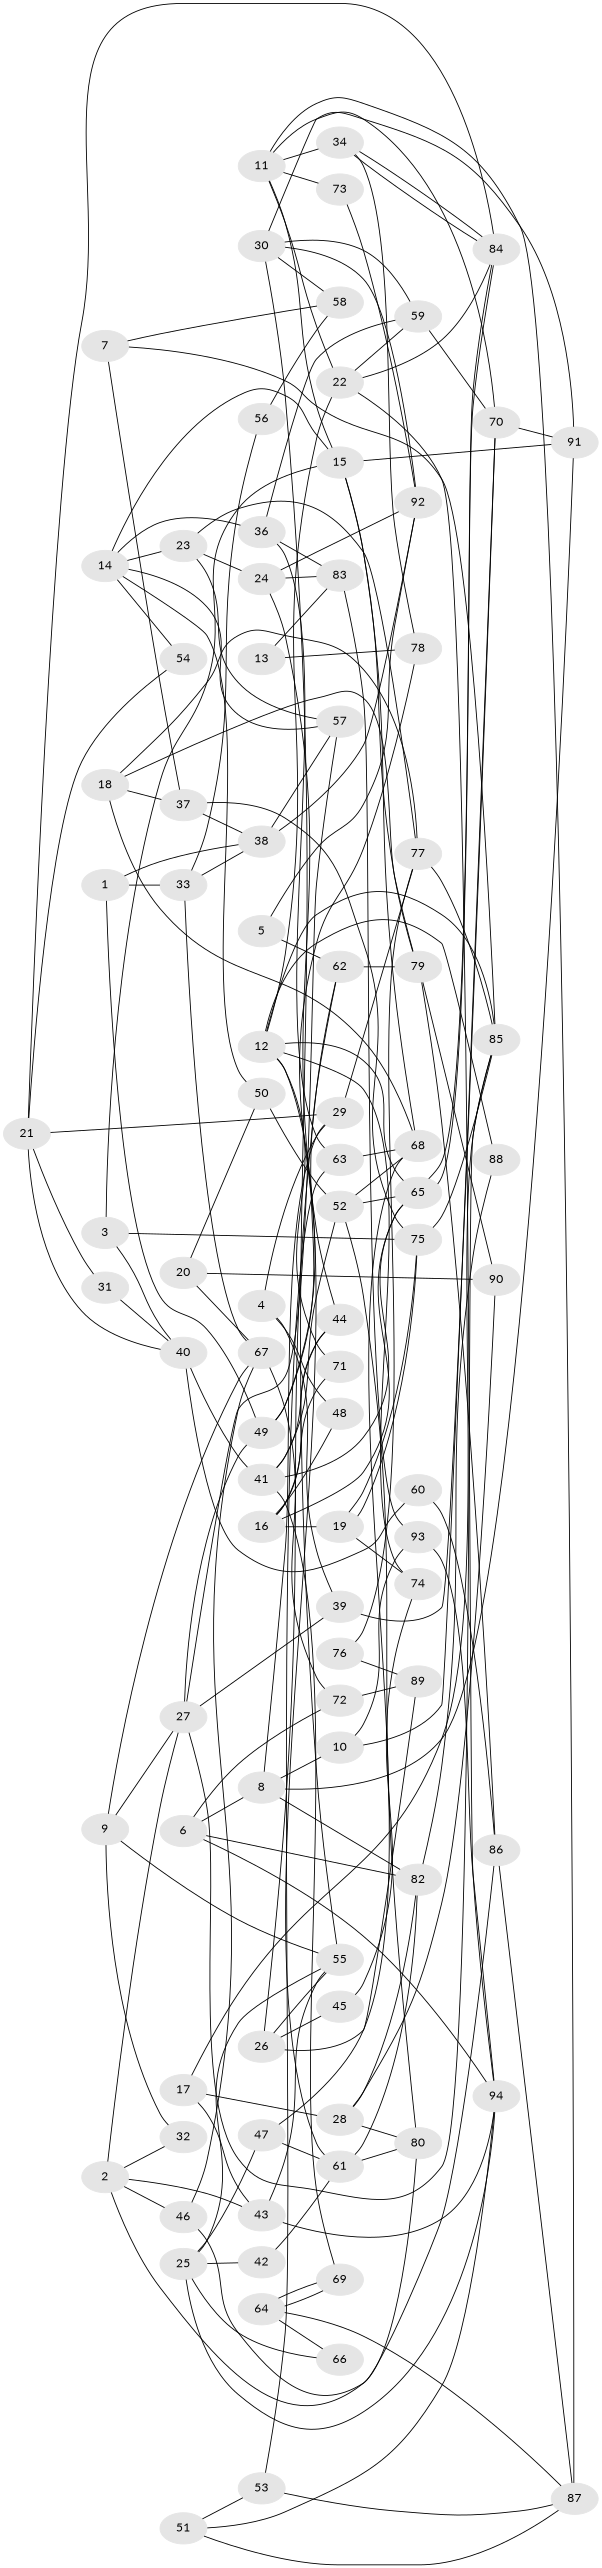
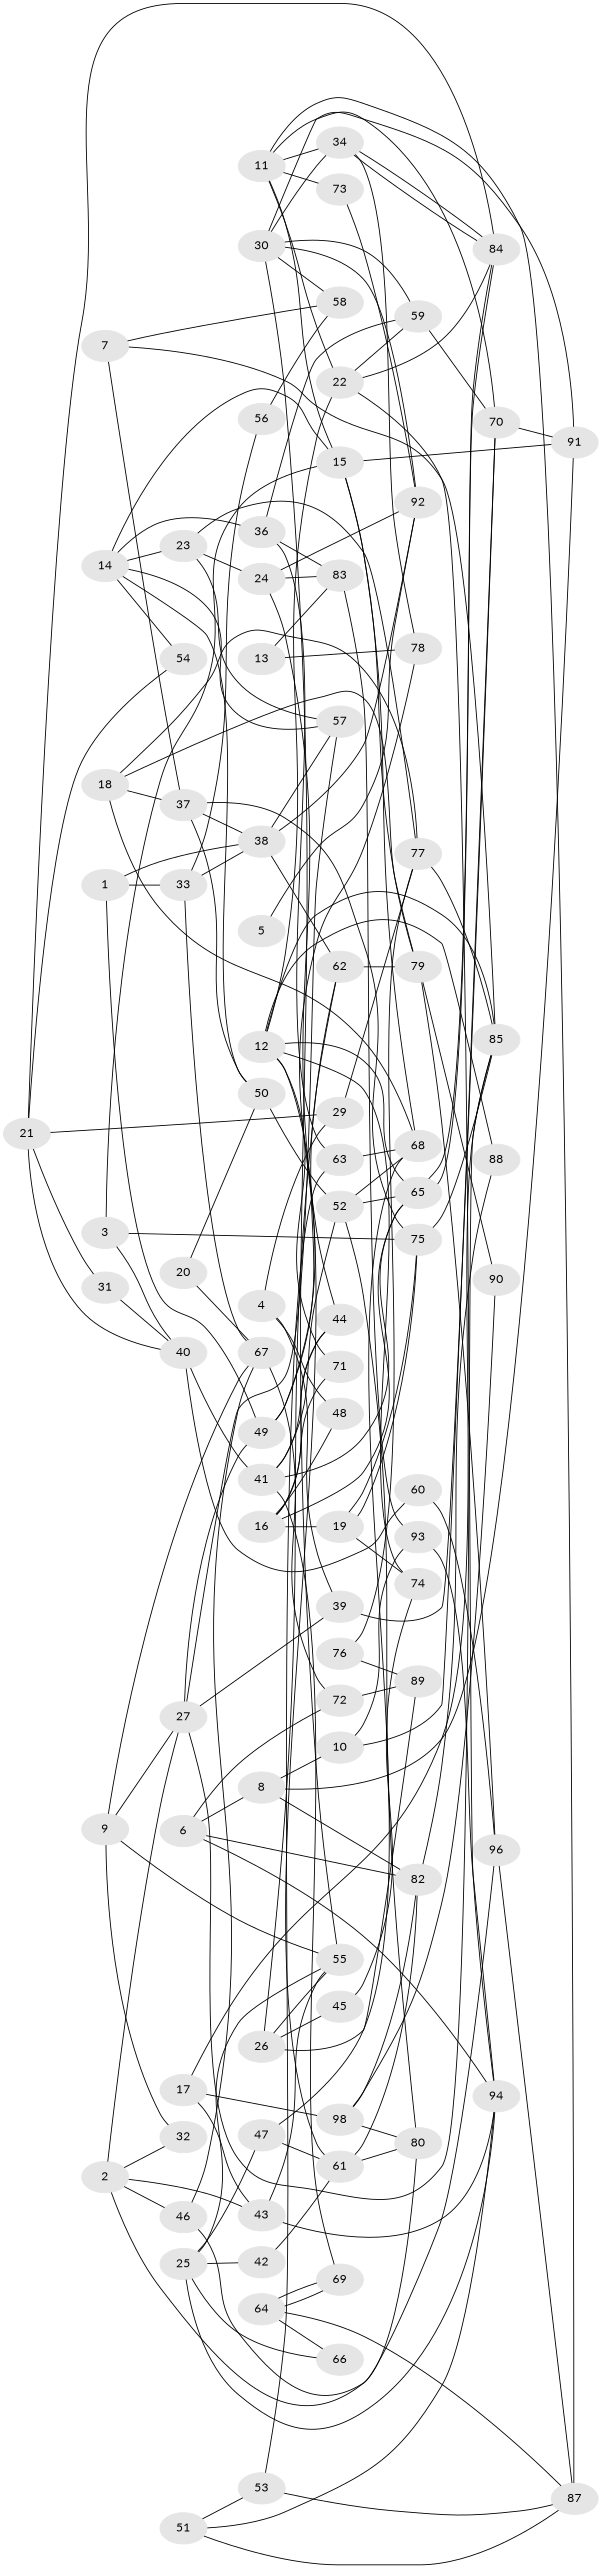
none -> (297, 192)
none -> (217, 945)
(301, 949) -> (286, 880)
(340, 1276) -> none
(291, 1316) -> none
(496, 1850) -> (496, 1850)
(340, 2120) -> (340, 2120)
